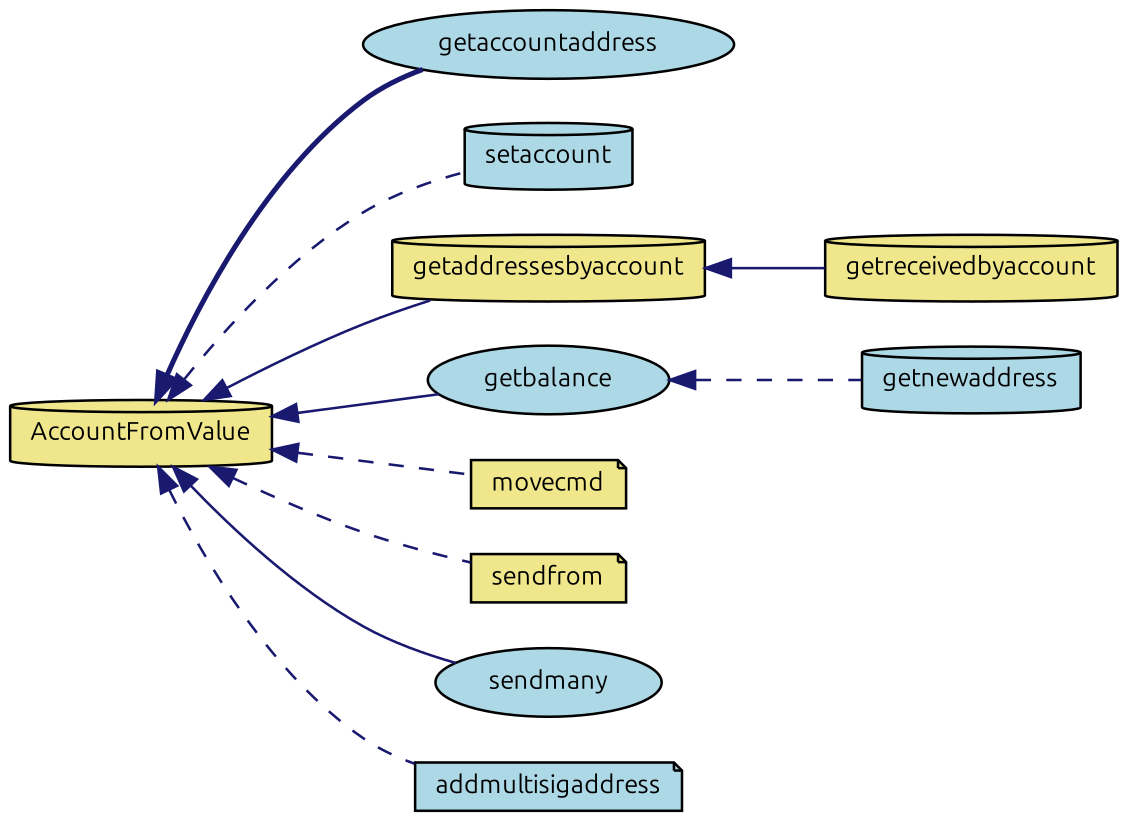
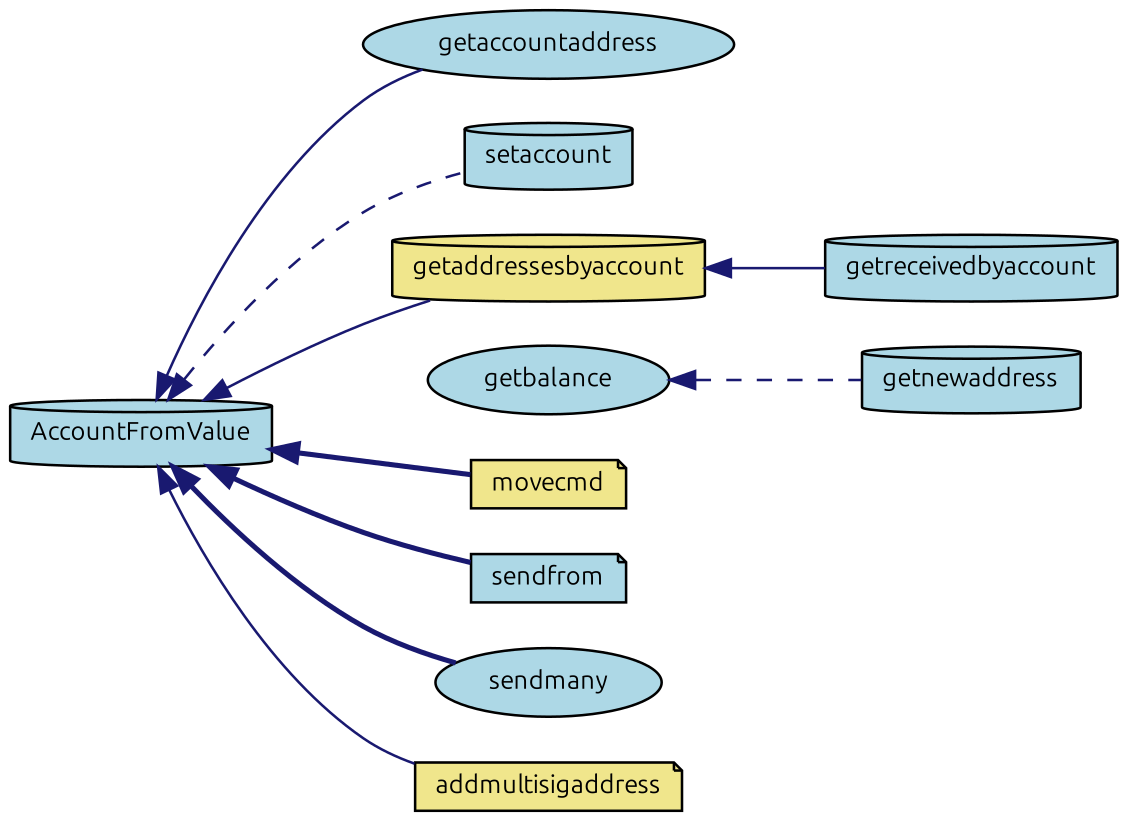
(268, 199) -> (268, 199)
(971, 268) -> (971, 268)
(368, 404) -> none
(141, 433) -> (141, 433)
(384, 464) -> (384, 464)
(349, 527) -> (349, 527)
(549, 578) -> (549, 578)
(311, 593) -> (311, 593)
(269, 648) -> (269, 648)
(549, 787) -> (549, 787)
